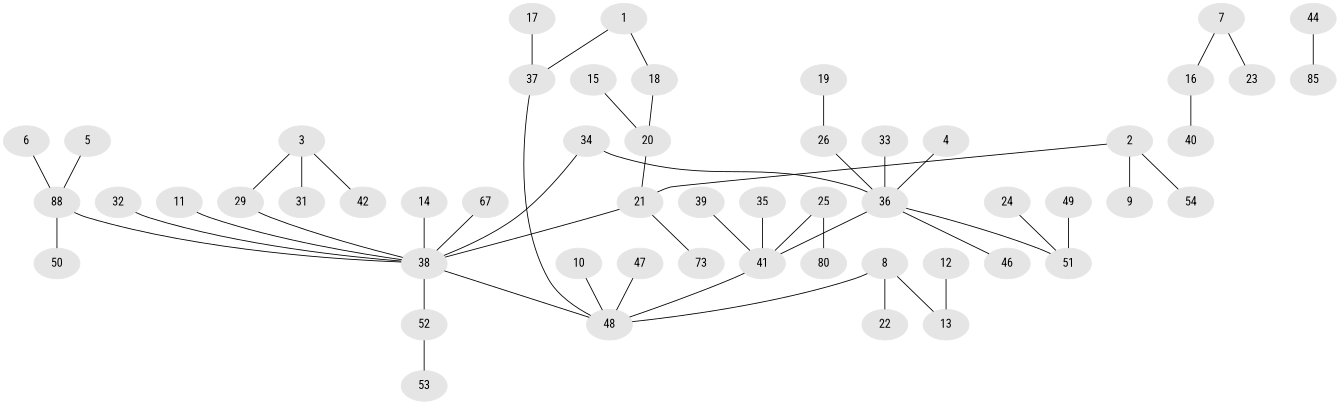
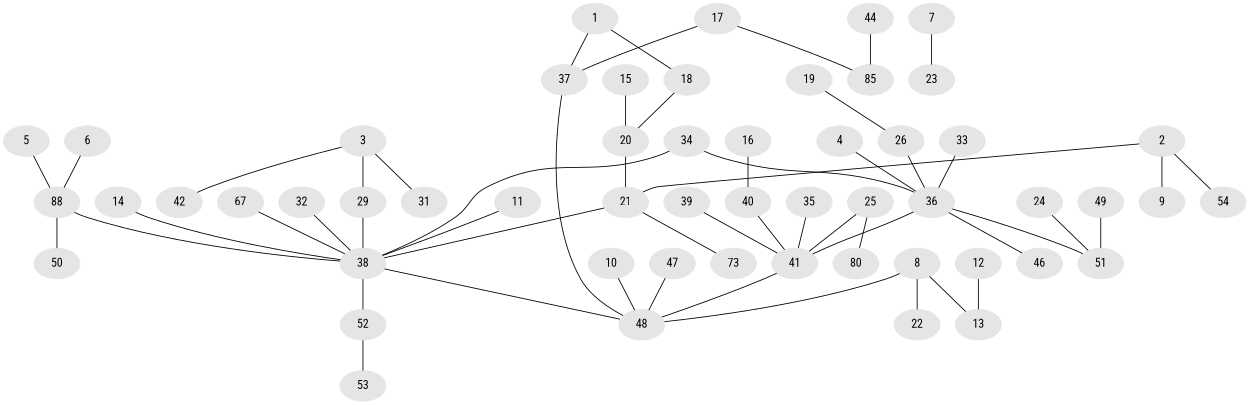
none -> (795, 47)
(1206, 49) -> none
none -> (771, 233)
